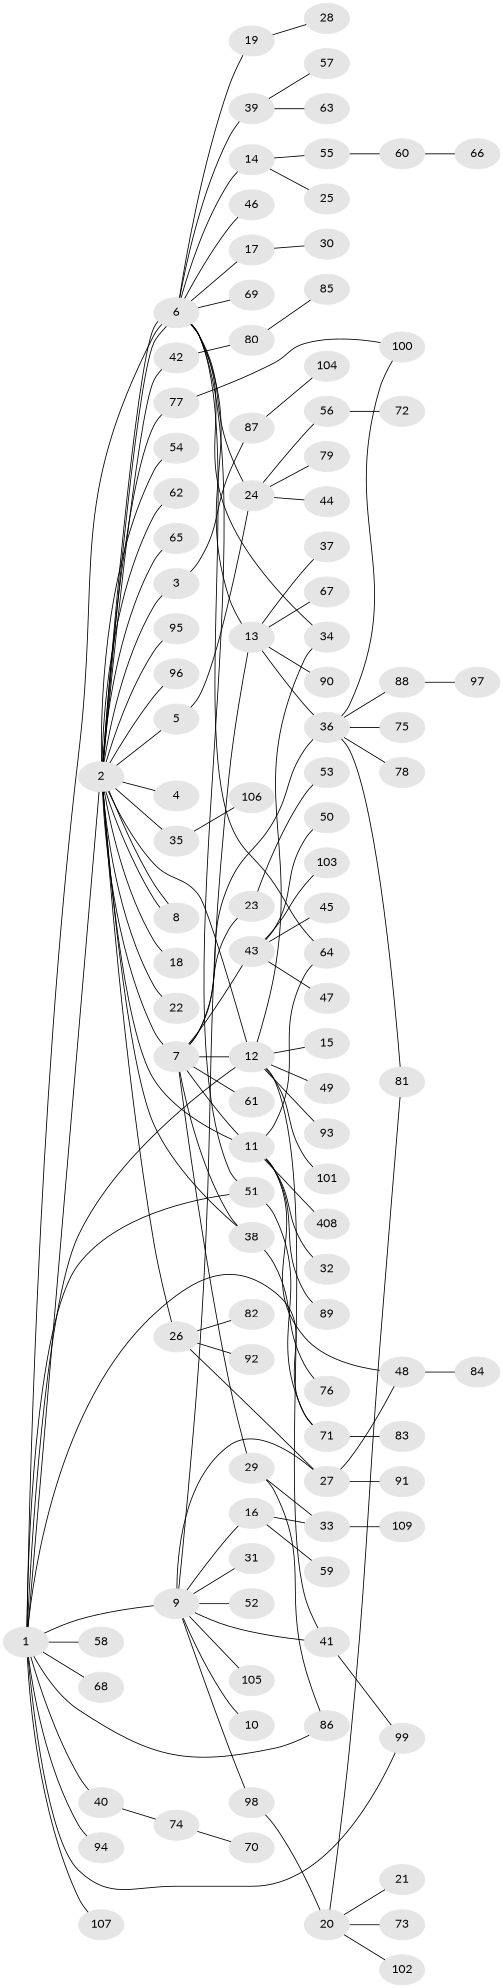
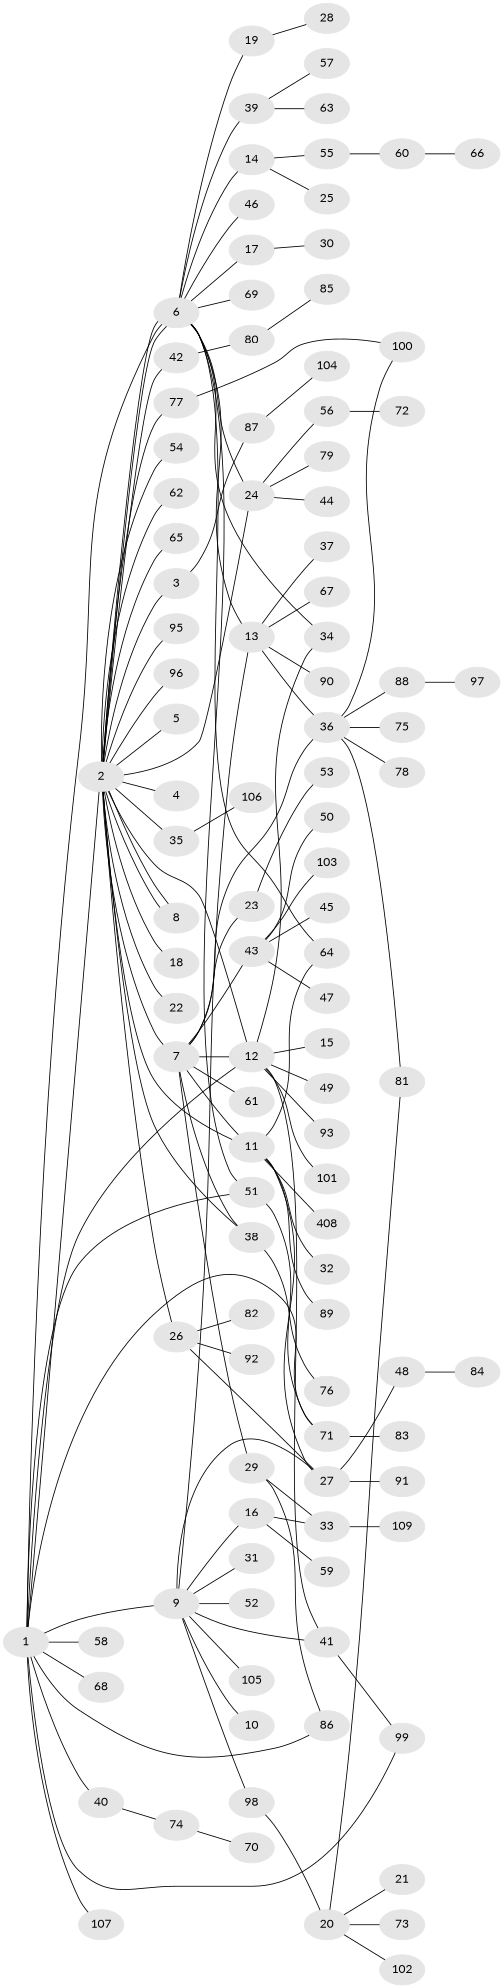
(232, 586) -> (209, 707)
(283, 1270) -> (285, 1371)
(101, 1848) -> none
